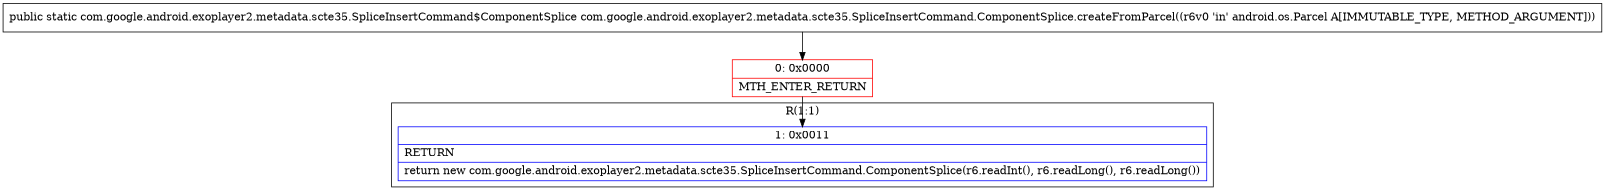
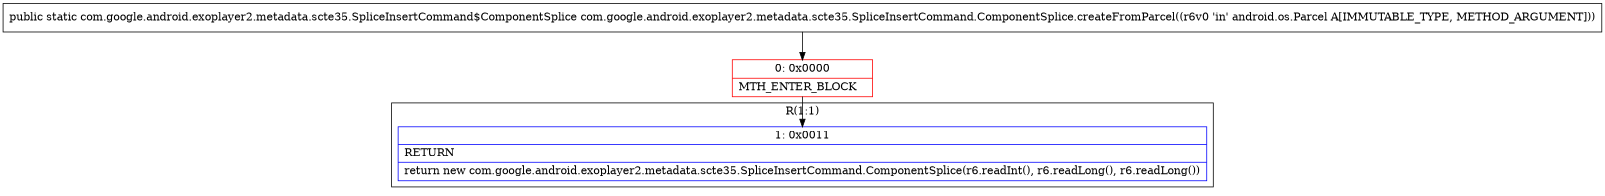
(802, 87) -> (798, 87)
